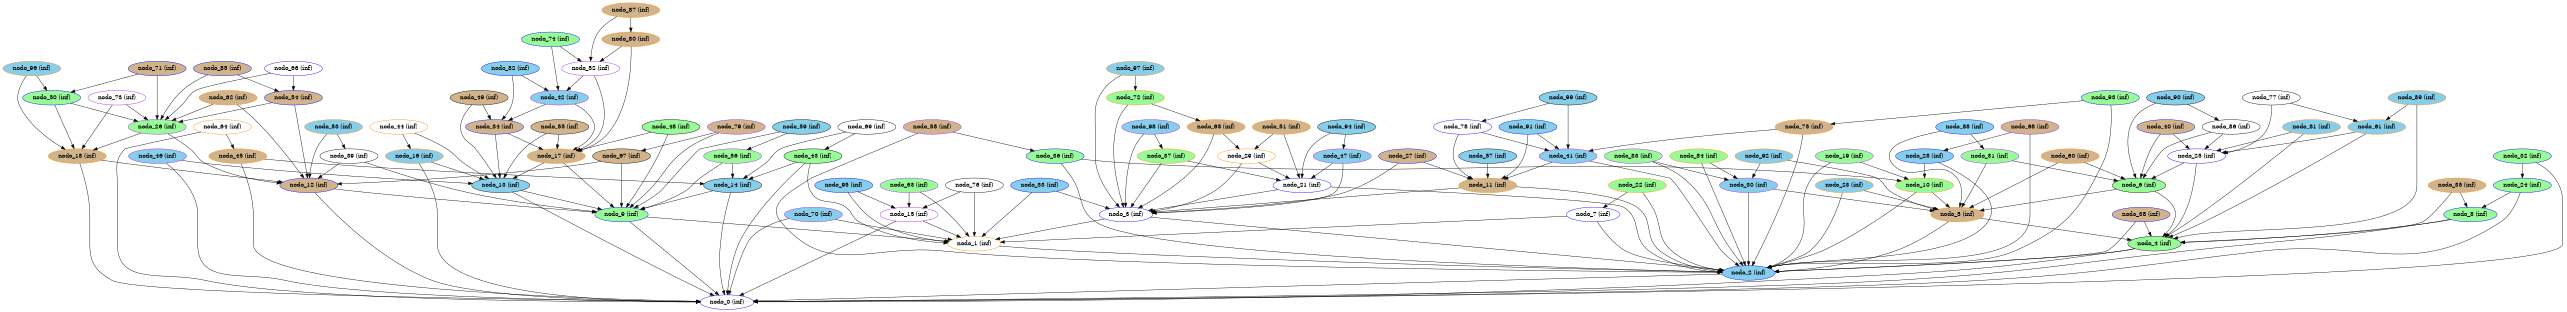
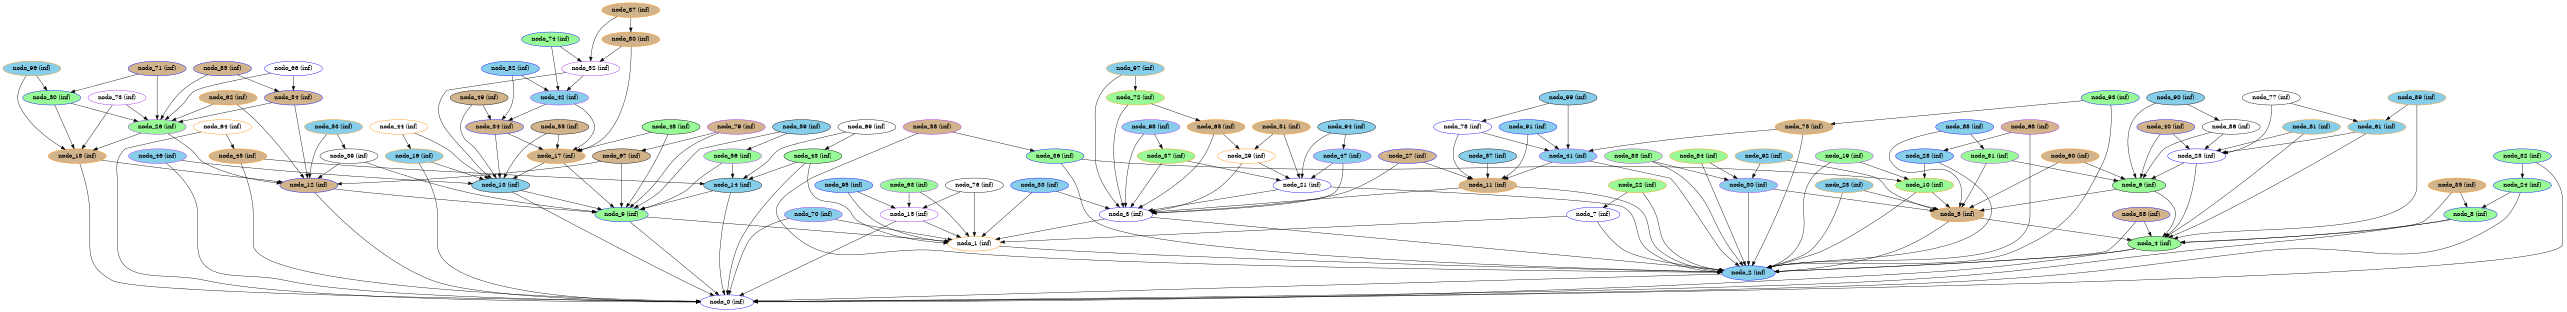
(604, 117) -> (454, 89)
